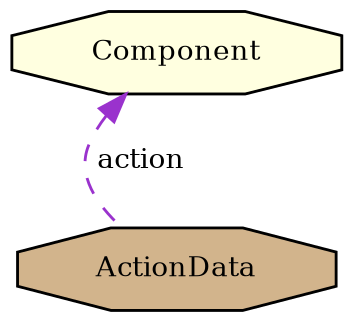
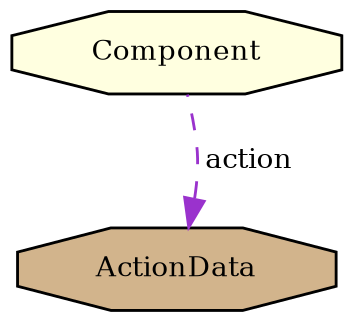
(86, 174) -> (197, 146)
